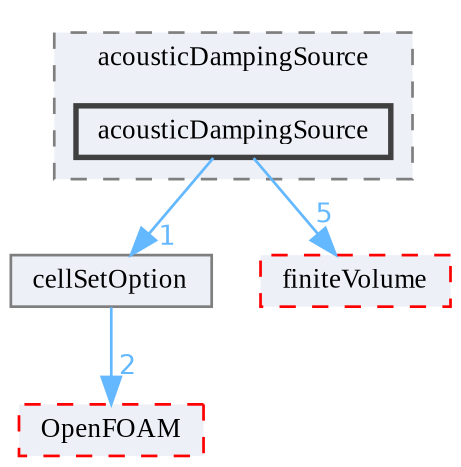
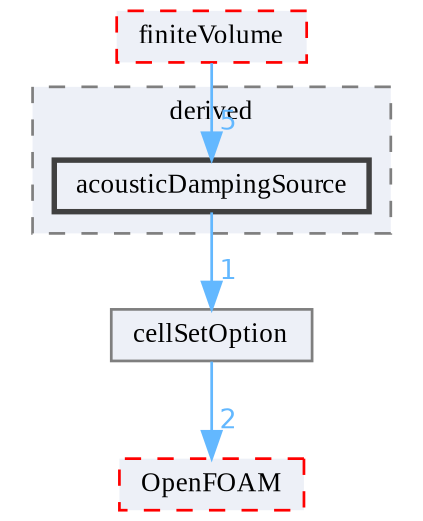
(233, 58) -> (212, 113)
(286, 196) -> (212, 105)
